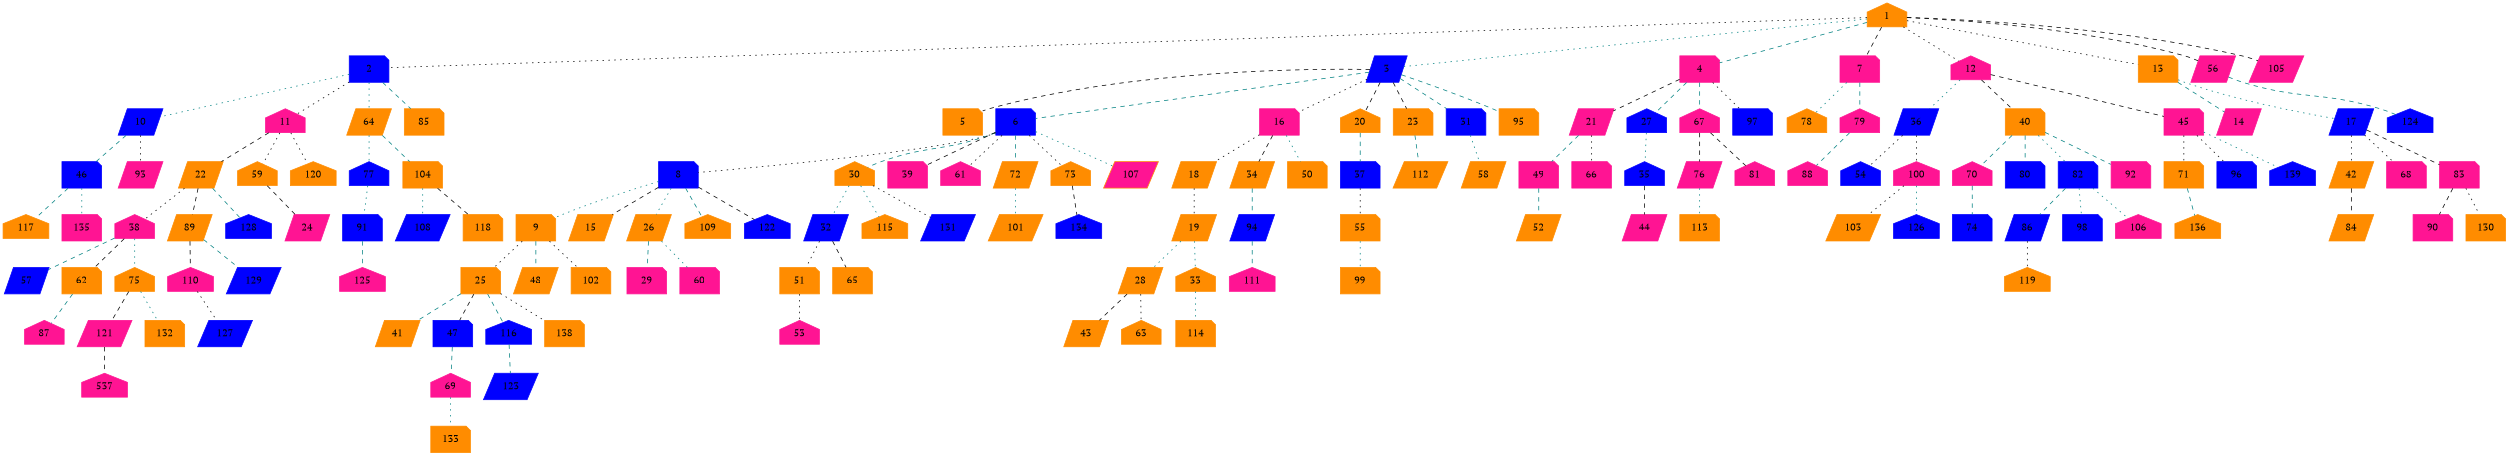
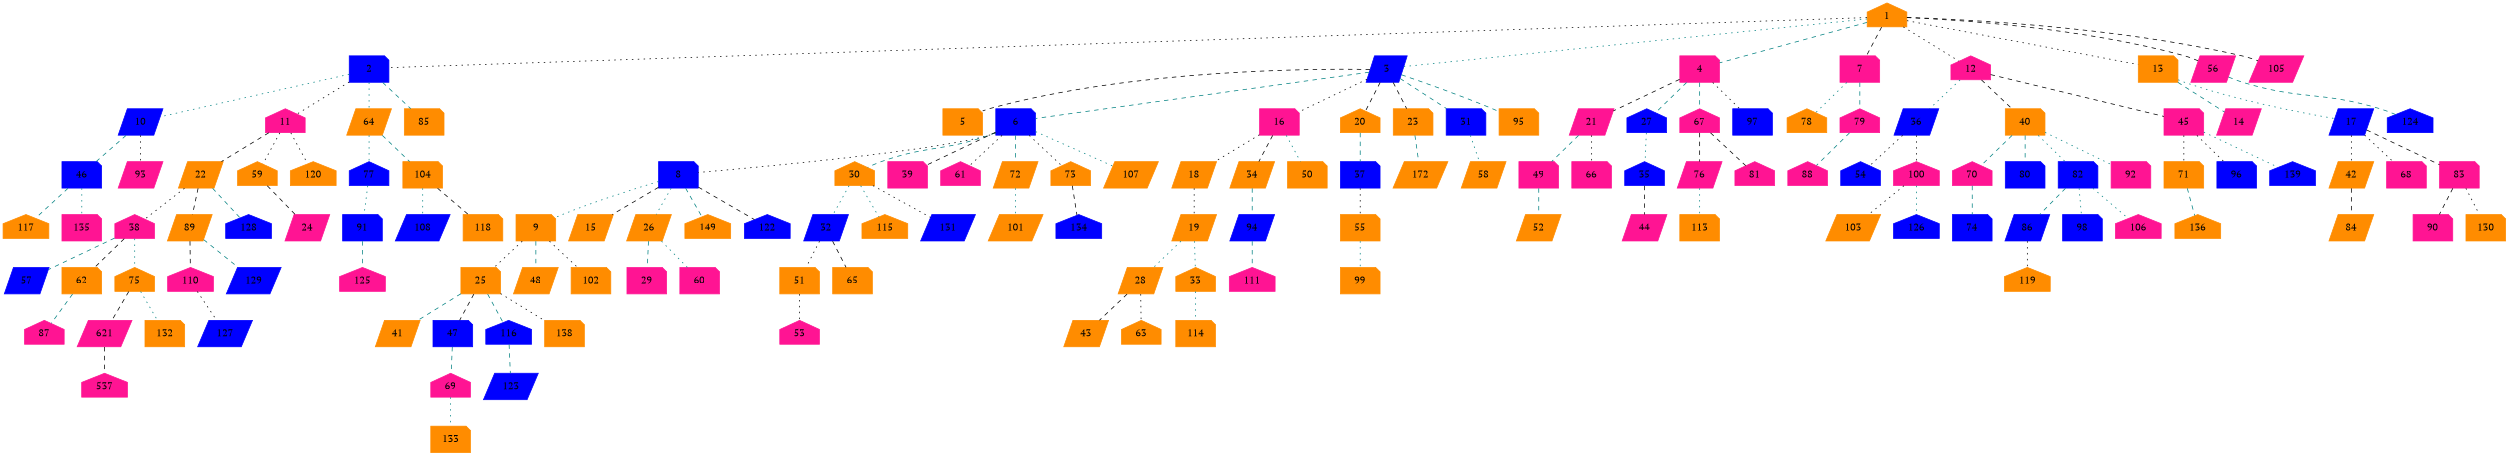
(2078, 148) -> (2078, 148)
(1131, 175) -> (1131, 175)
(1420, 175) -> (1420, 175)
(708, 228) -> (708, 228)
(105, 334) -> (105, 334)
